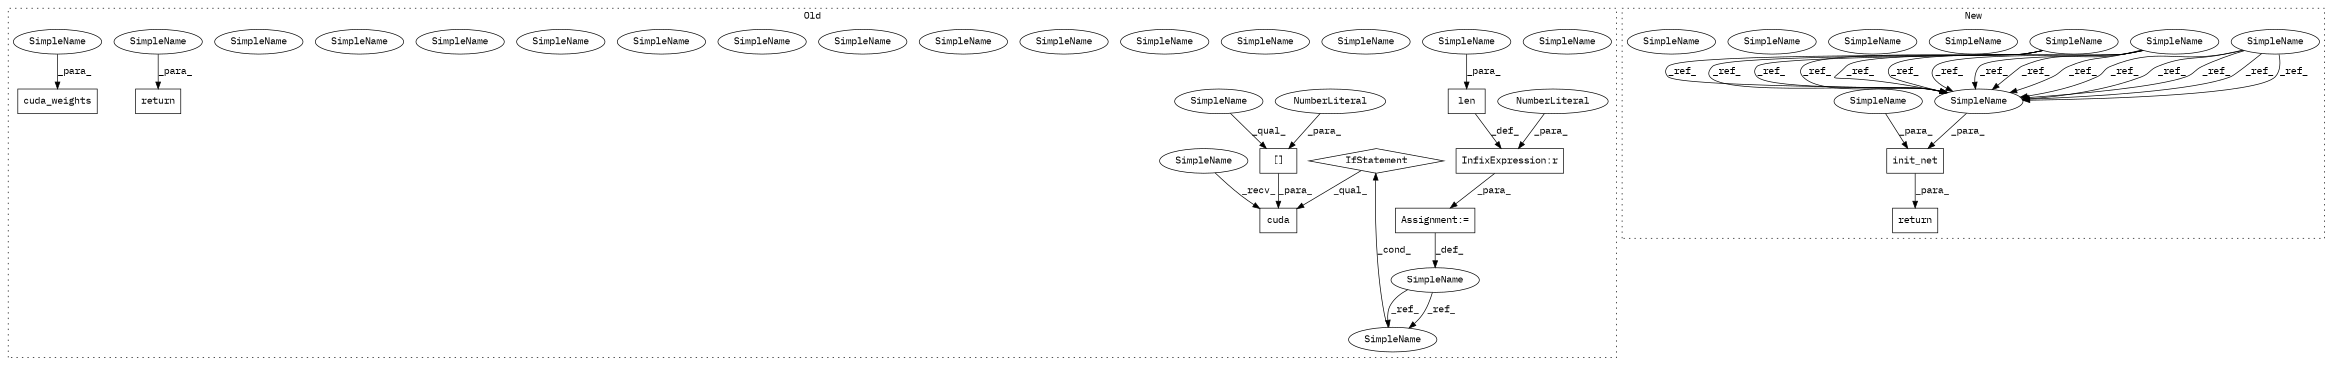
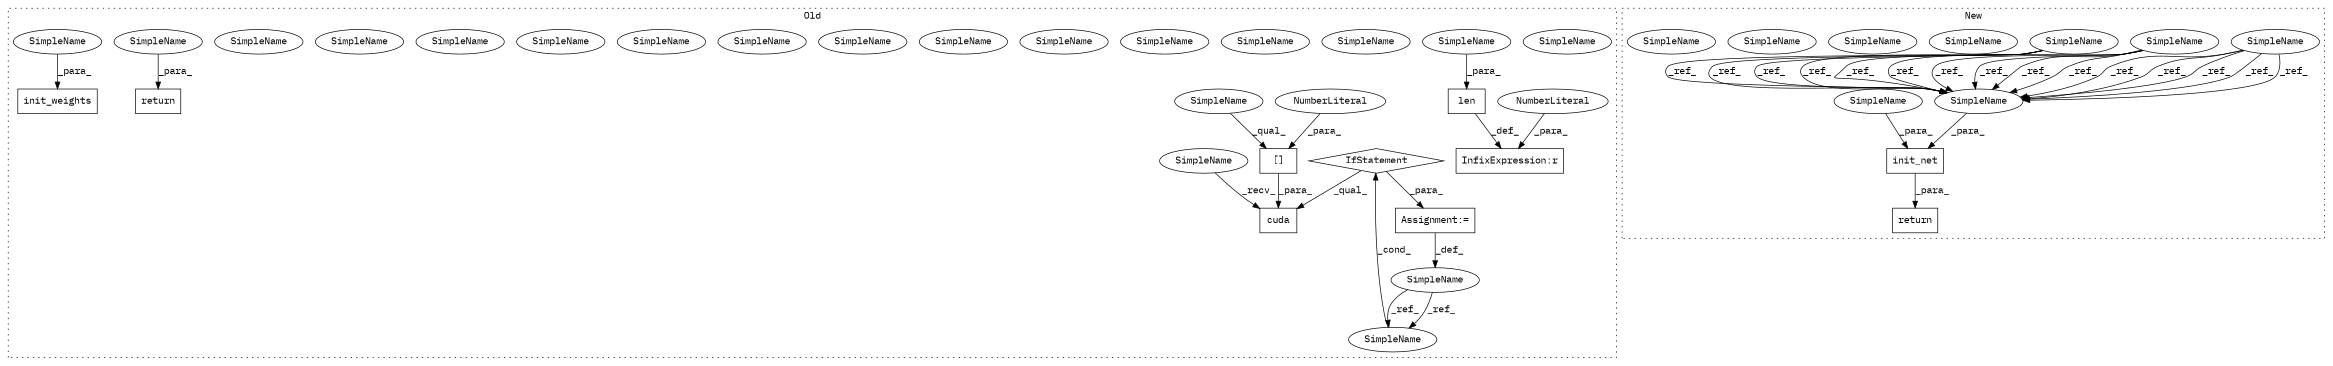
(58, 101) -> (58, 101)
(1475, 189) -> (1402, 187)
